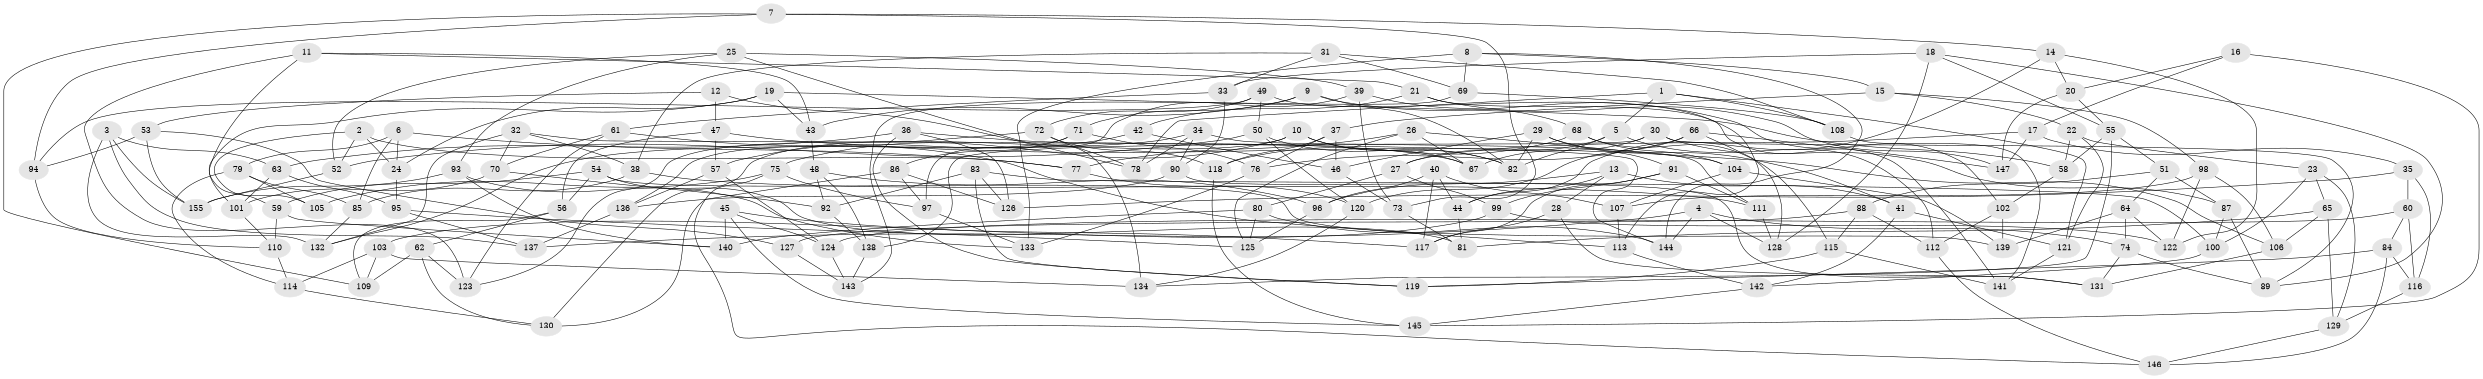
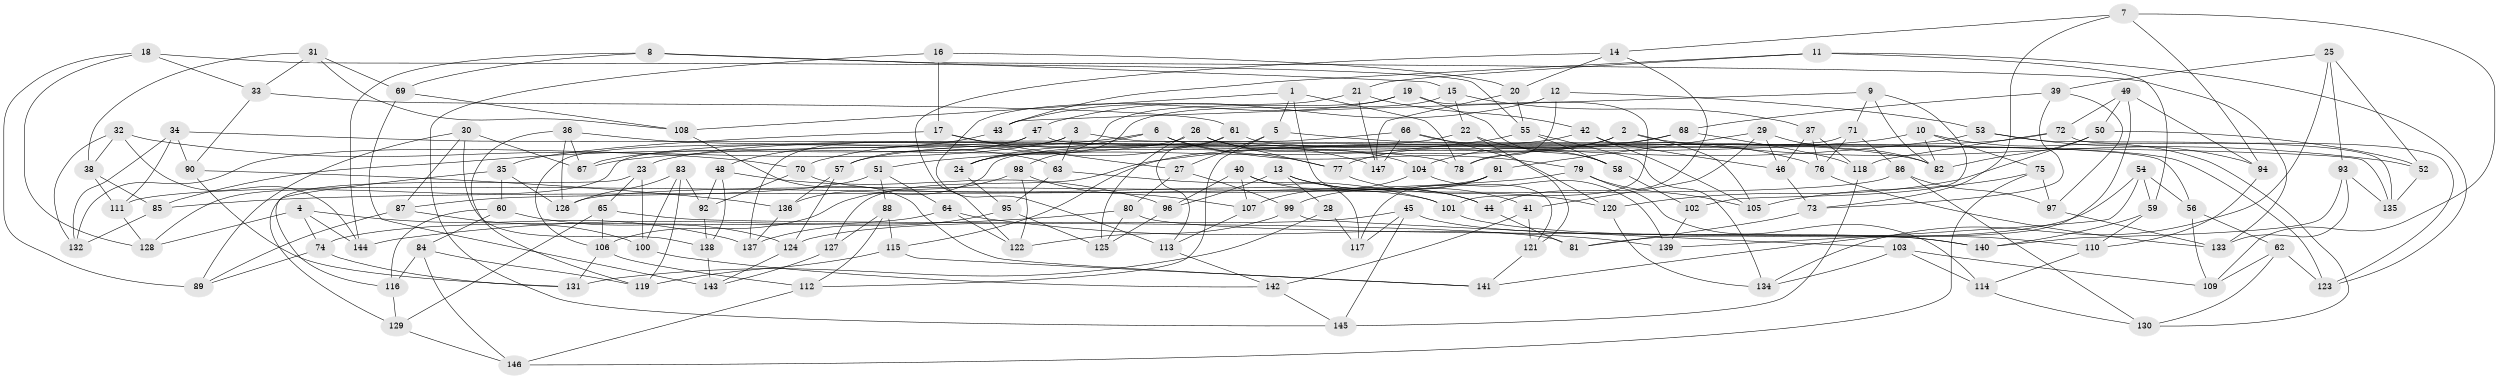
none -> (1671, 167)
(196, 209) -> (2390, 209)
(1957, 234) -> (725, 276)
